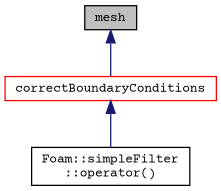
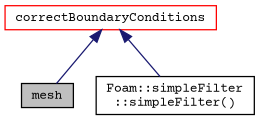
(111, 60) -> (75, 62)
(111, 166) -> (175, 96)
